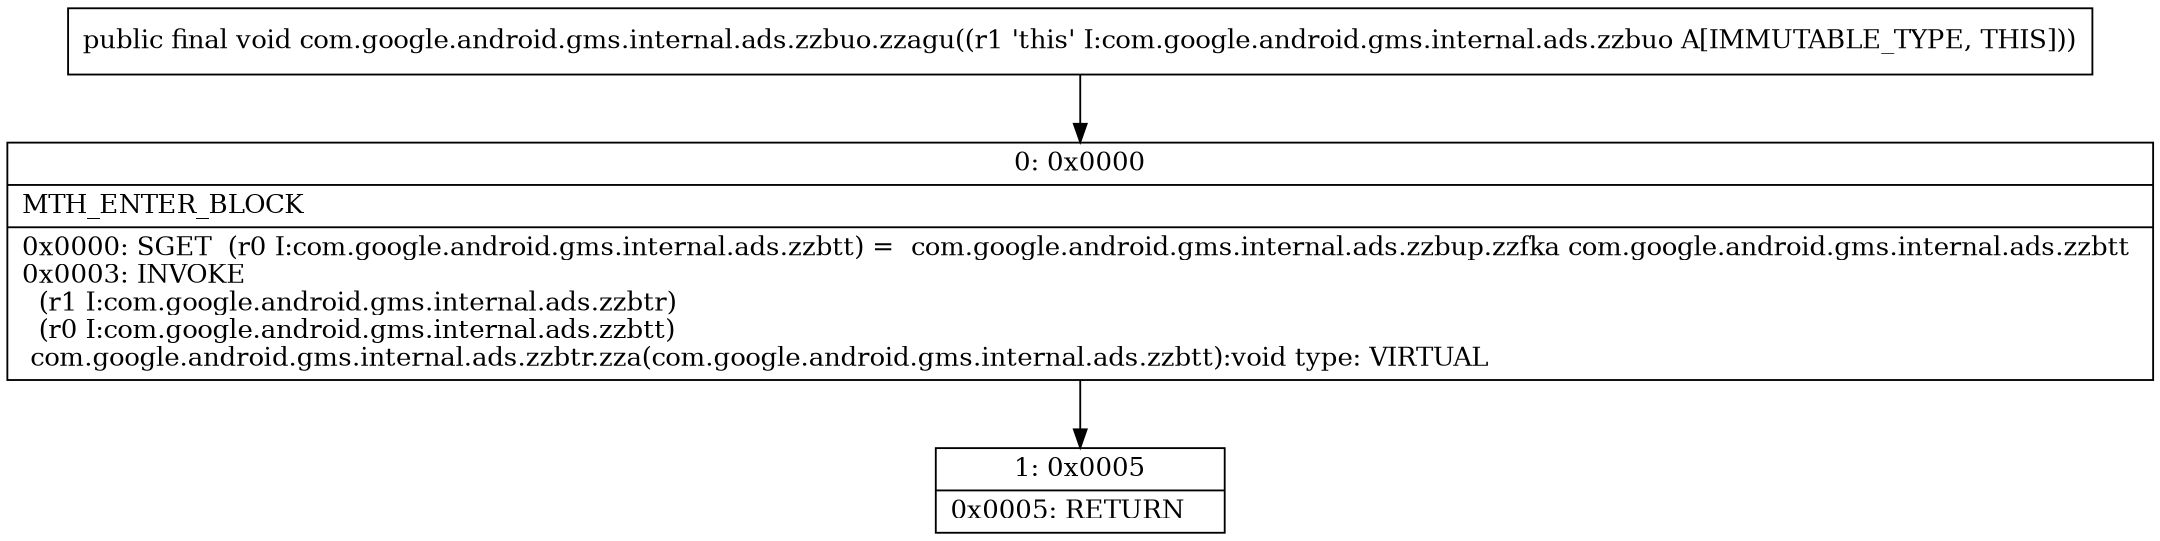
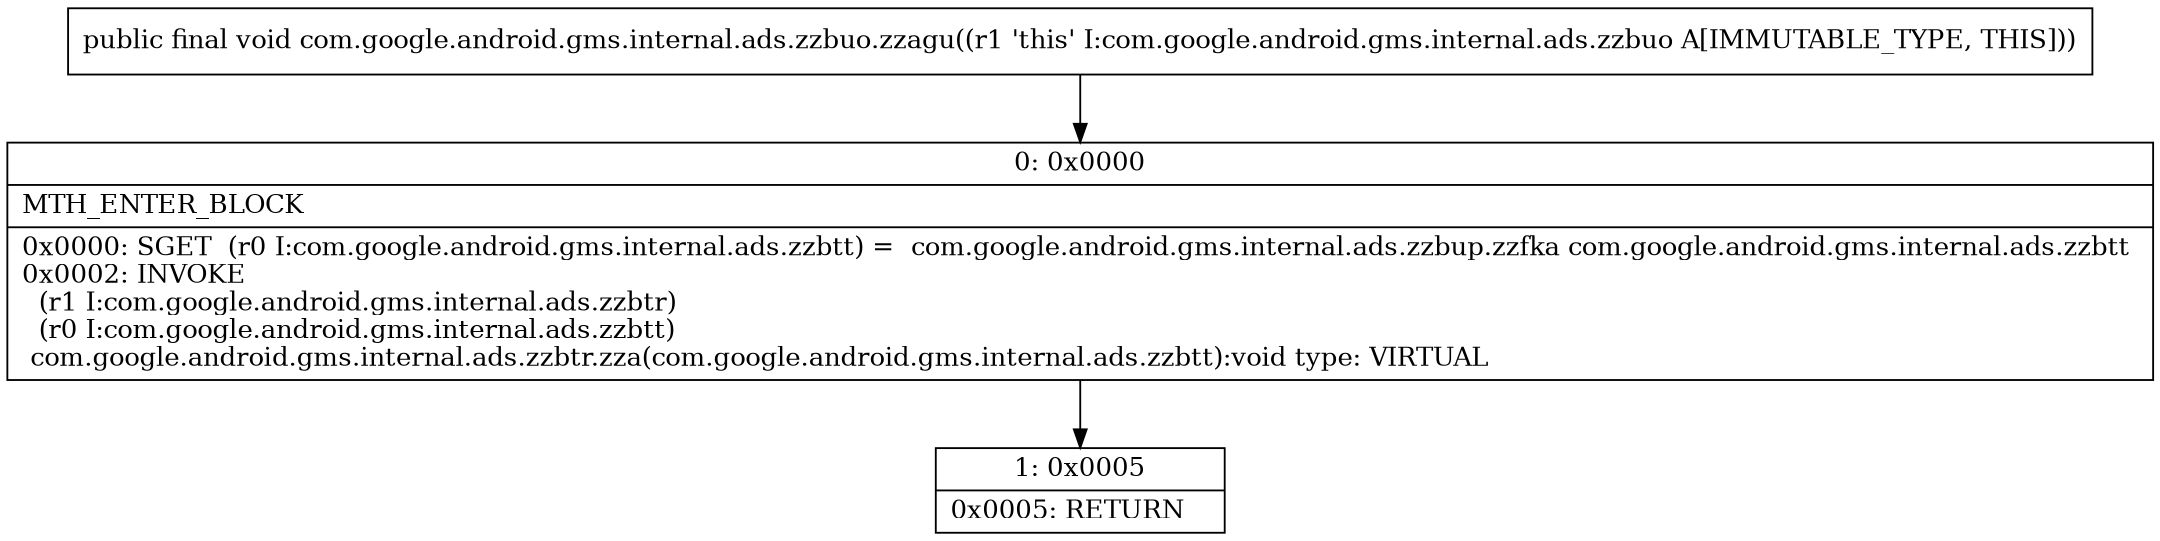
(143, 275) -> (143, 275)
